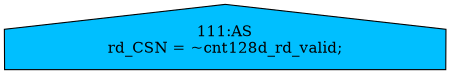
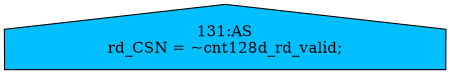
(225, 40) -> (225, 40)
